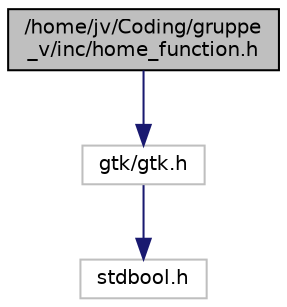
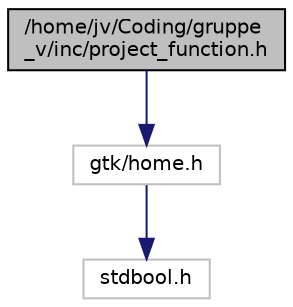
(144, 40) -> (147, 40)
(144, 165) -> (147, 165)
